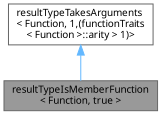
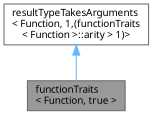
(81, 96) -> (76, 96)
